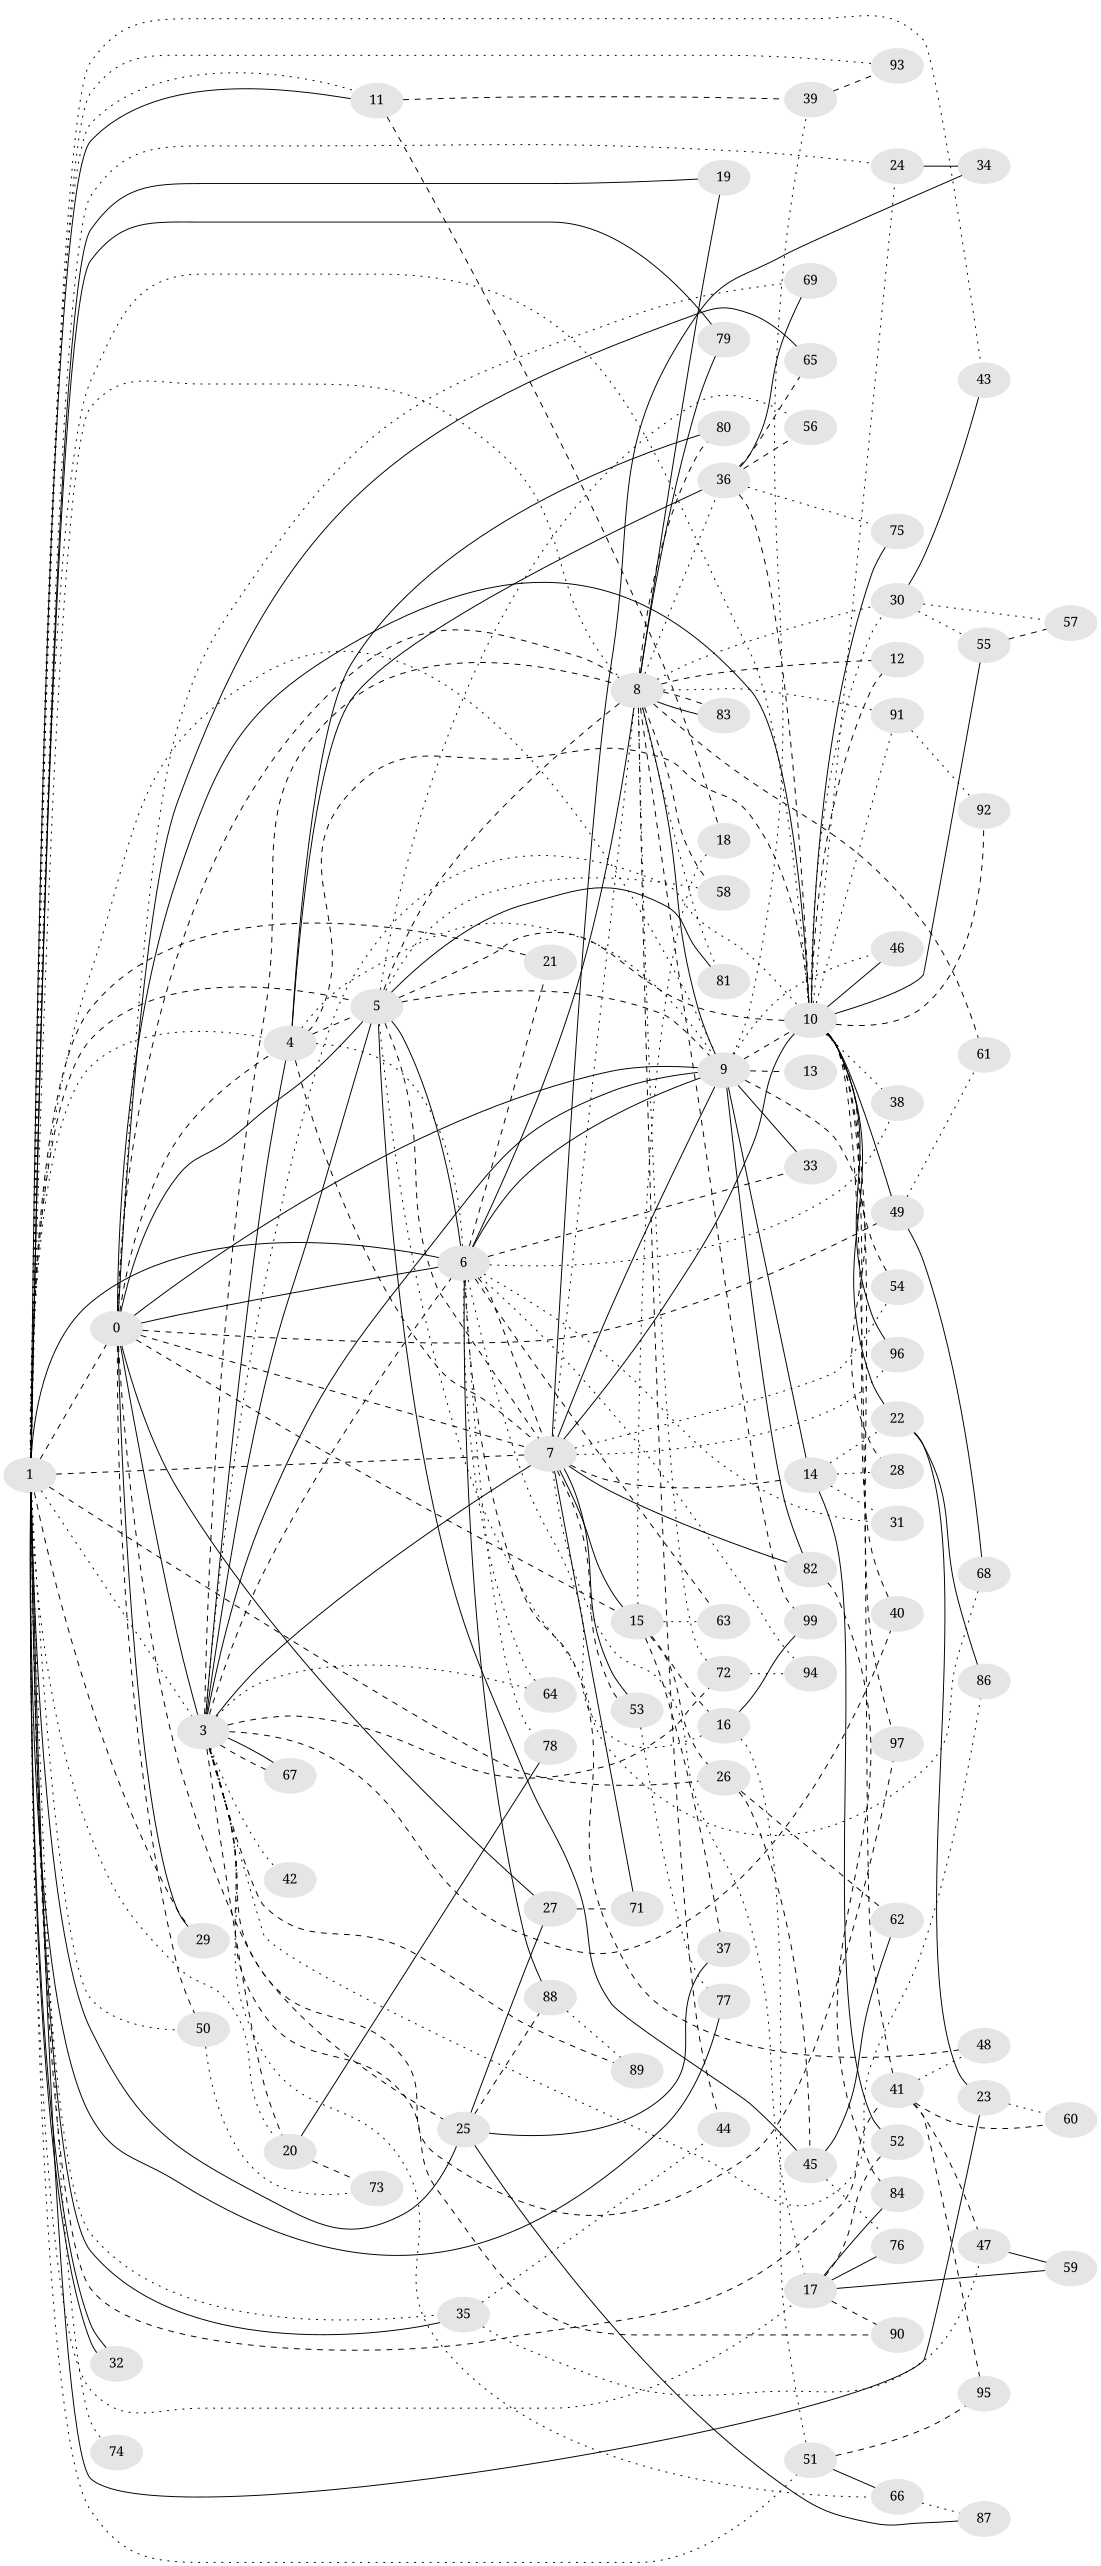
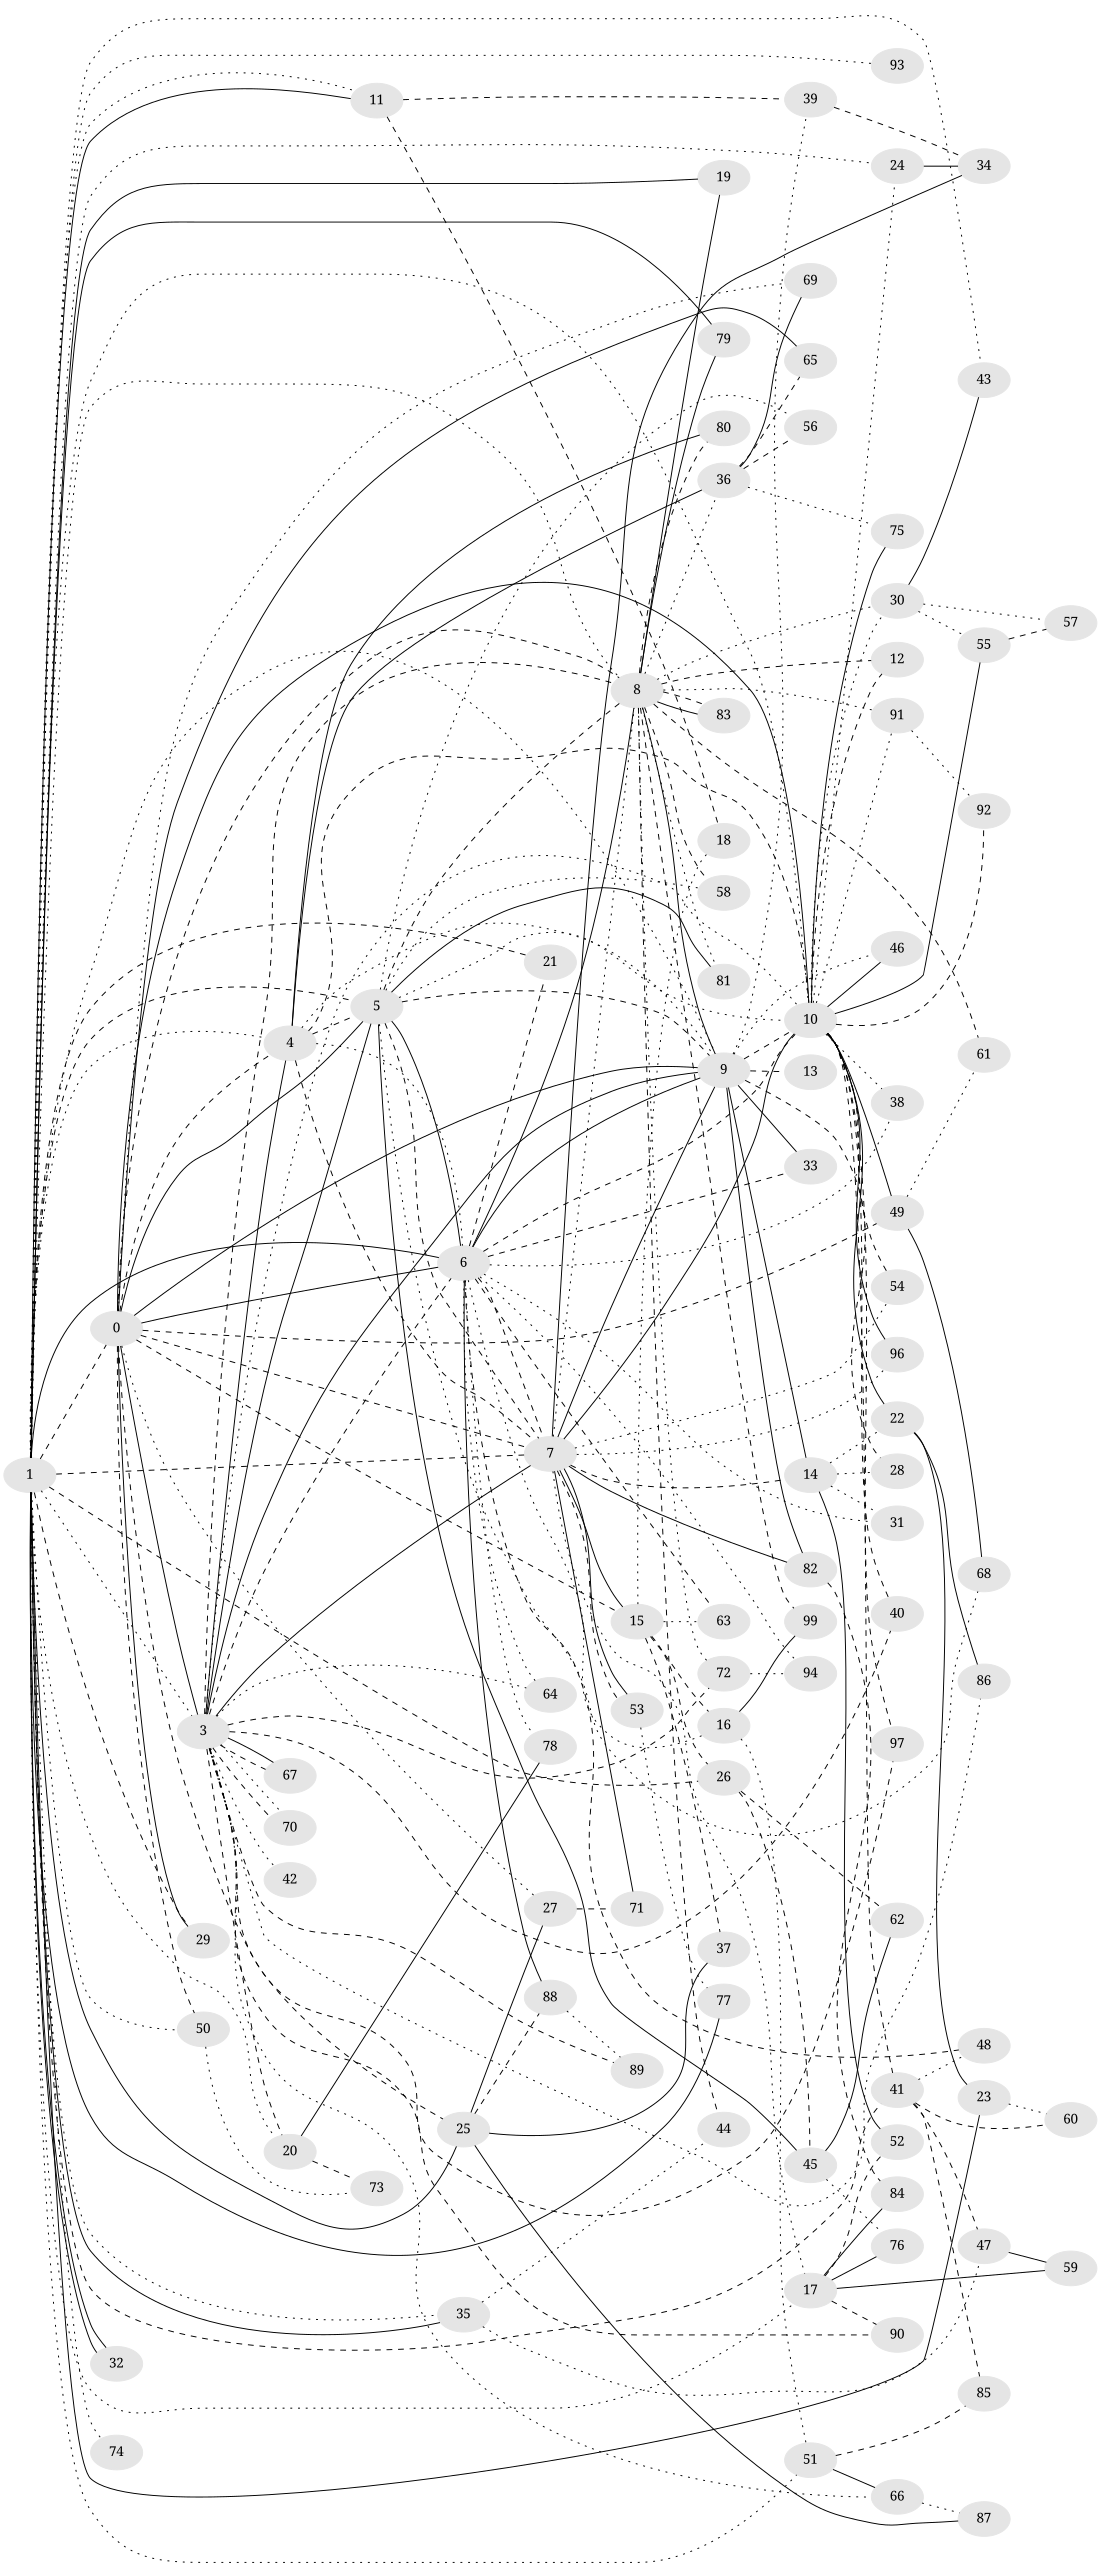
(854, 83) -> (899, 131)
(791, 745) -> (664, 1158)
(532, 935) -> (532, 935)
(303, 1659) -> (303, 1659)
none -> (290, 1828)
(984, 2394) -> (984, 2394)
